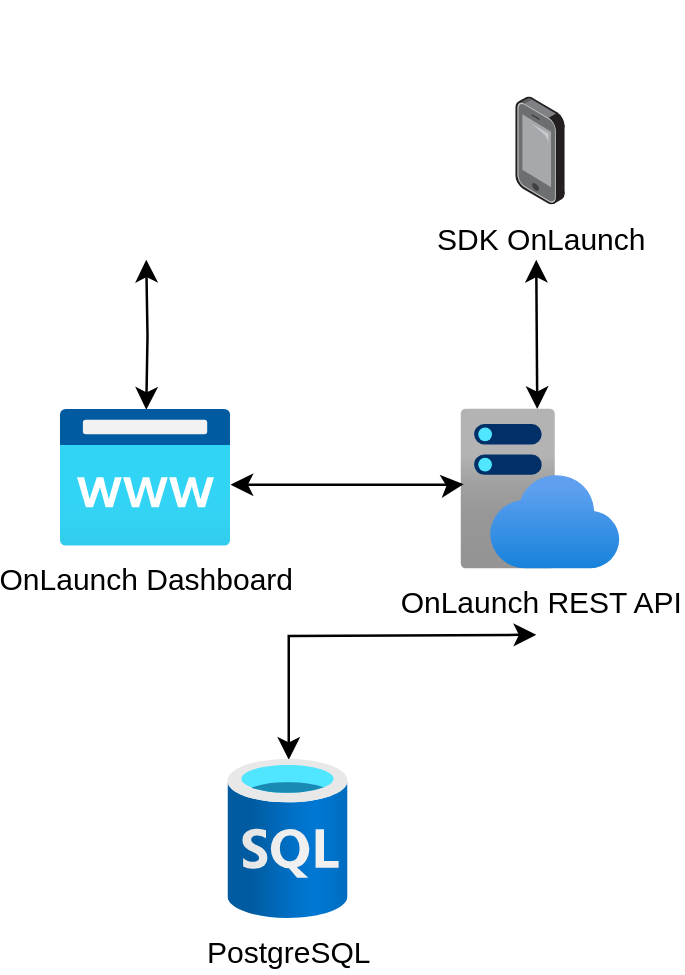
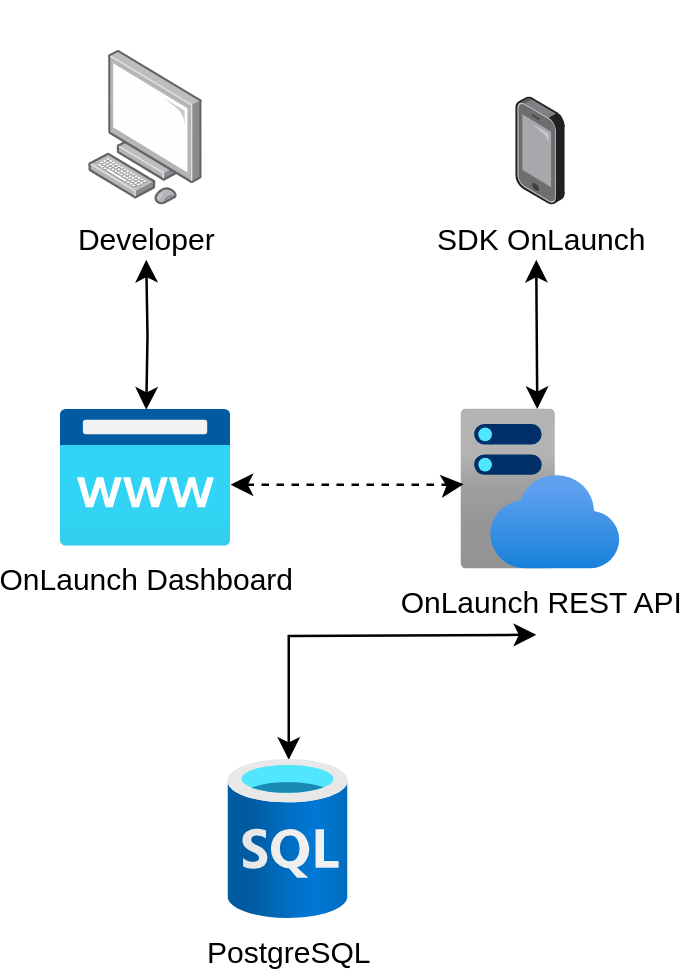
none -> (146, 129)
(347, 485) -> (347, 485)
